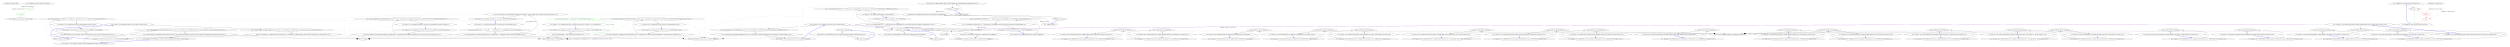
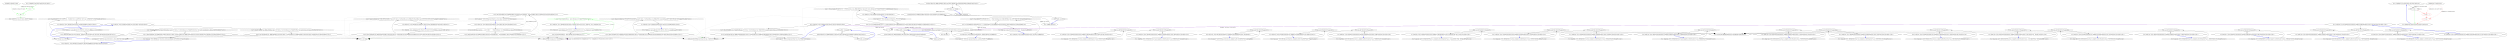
none -> (2420, 5)
